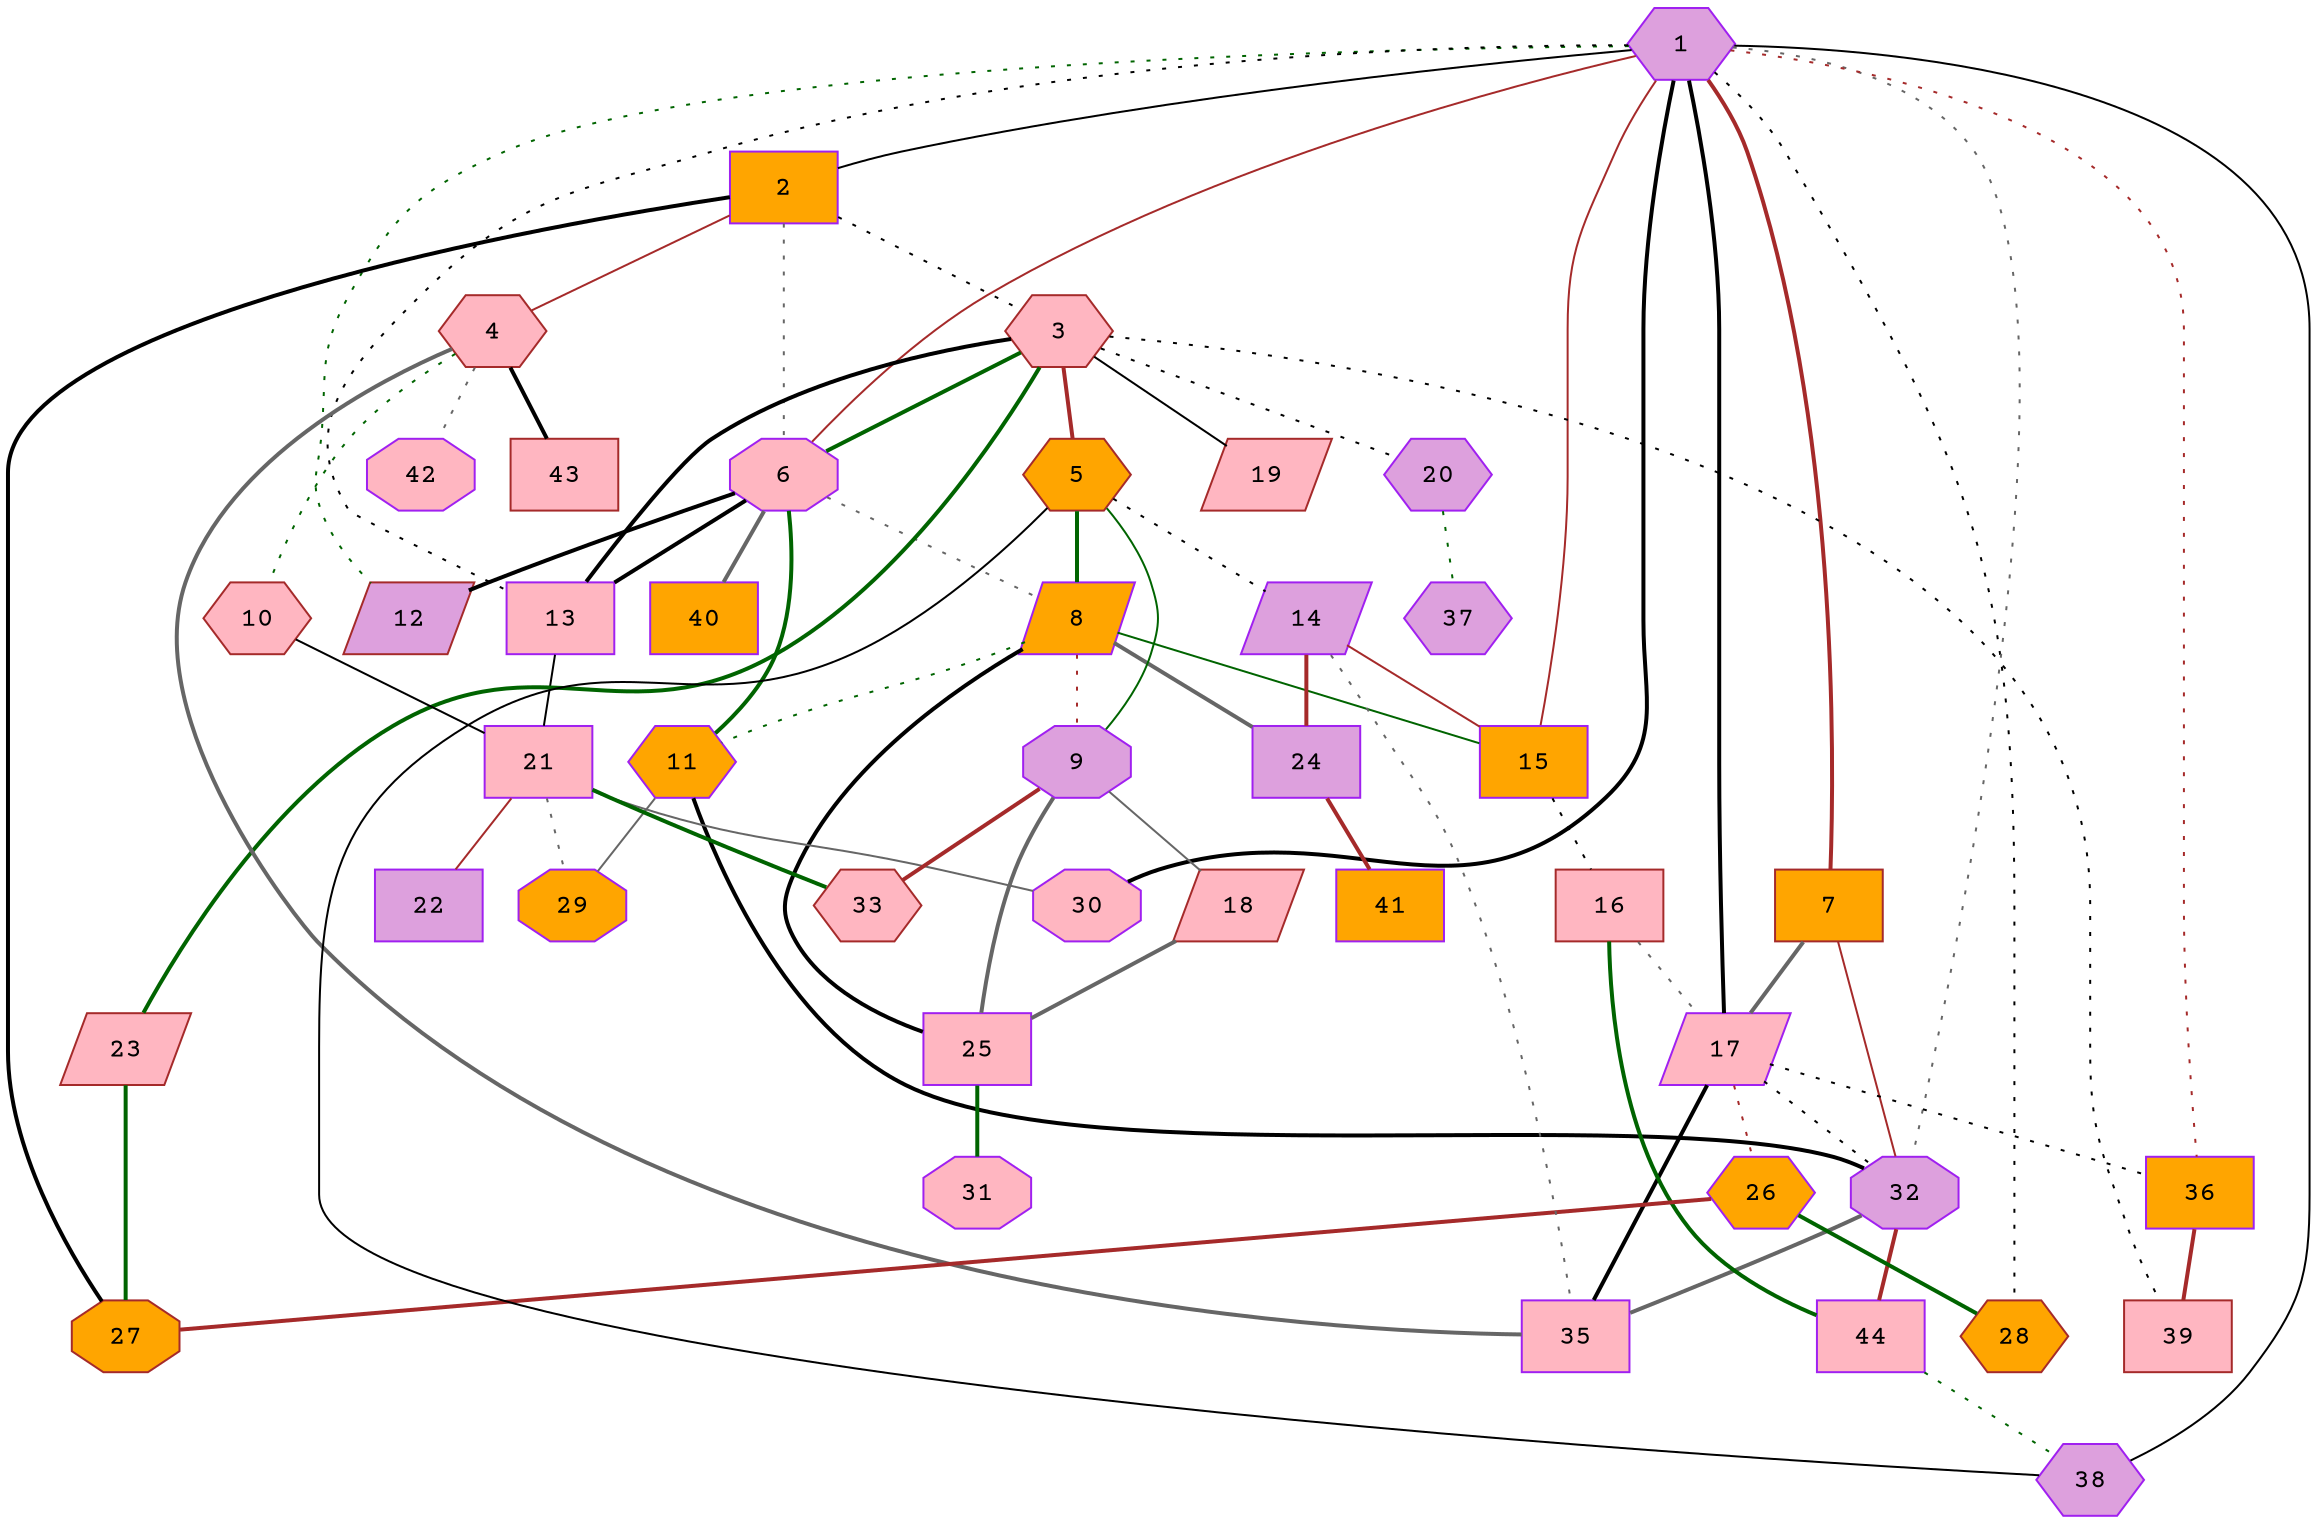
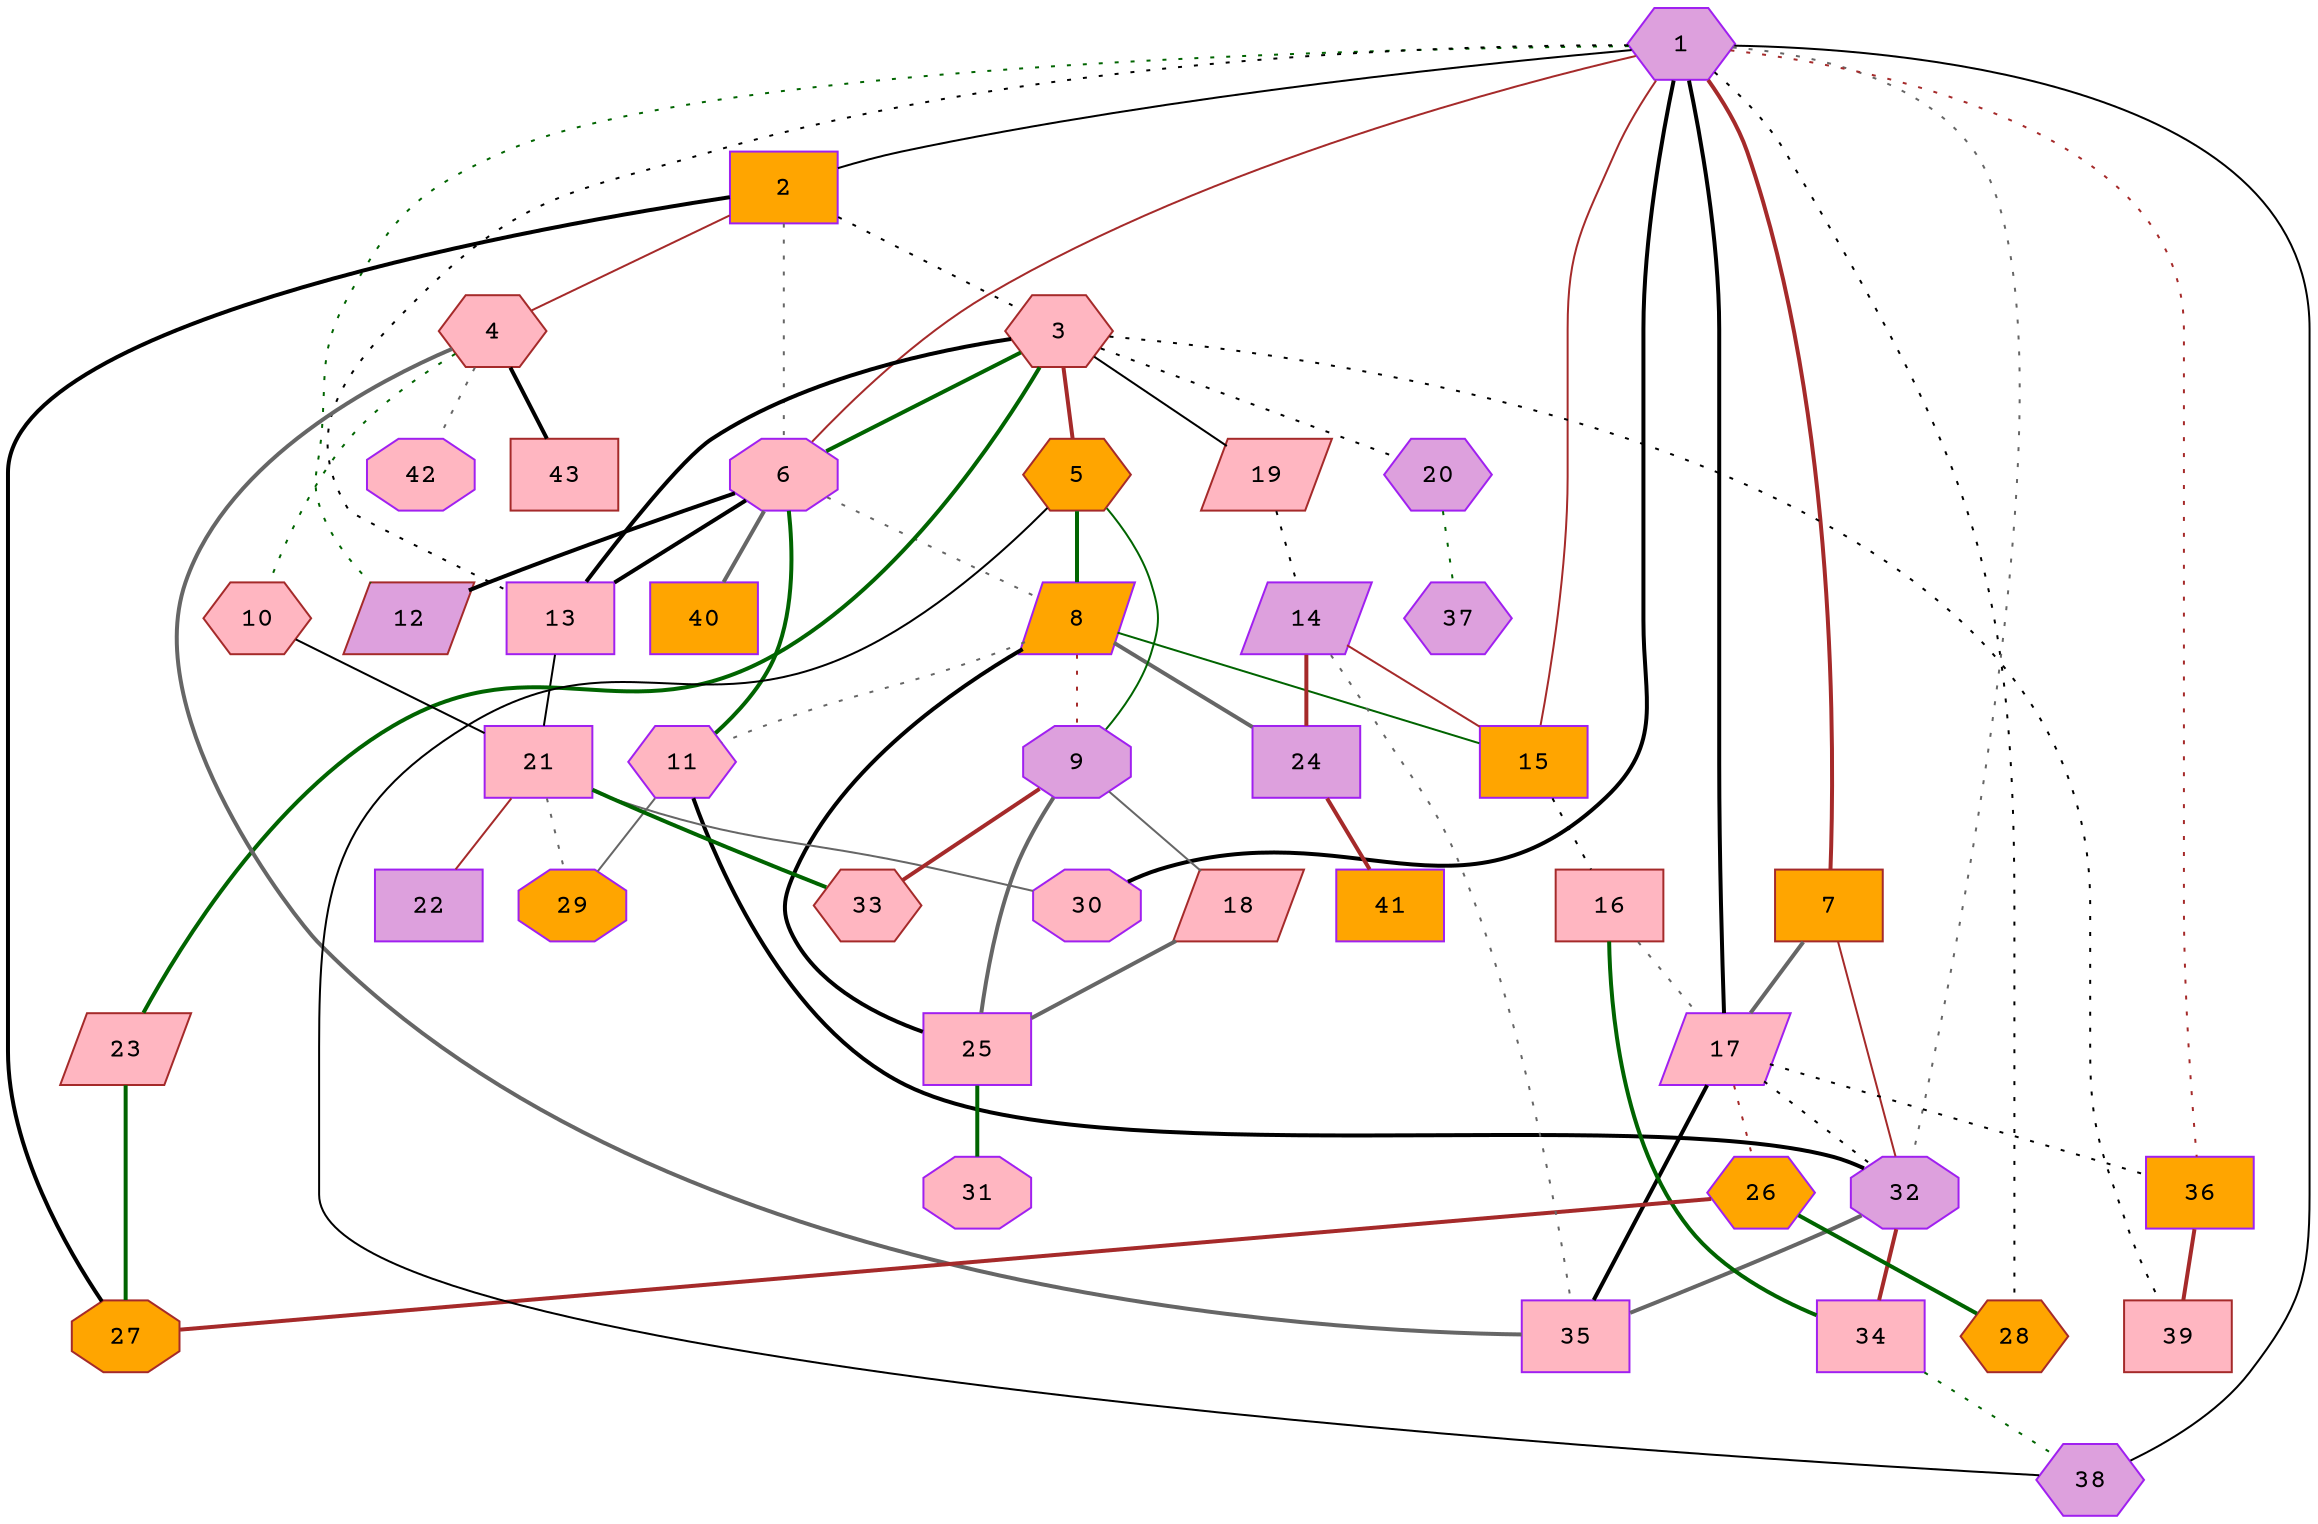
(1189, 545) -> (1286, 547)
(873, 691) -> (873, 691)
(682, 762) -> (682, 762)
(1871, 1336) -> (1871, 1336)
